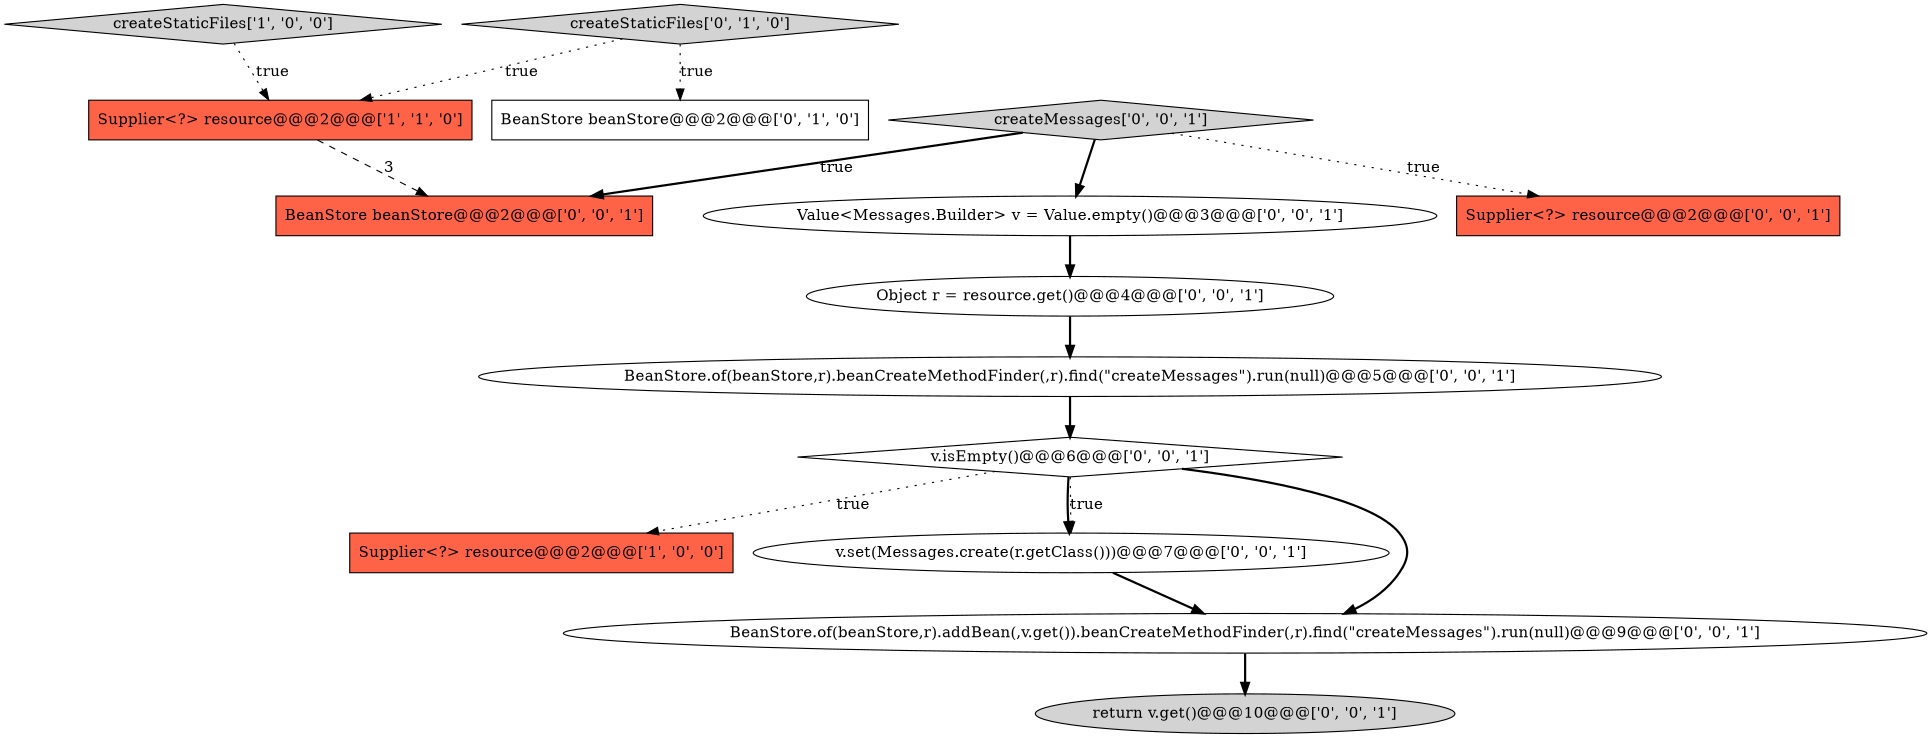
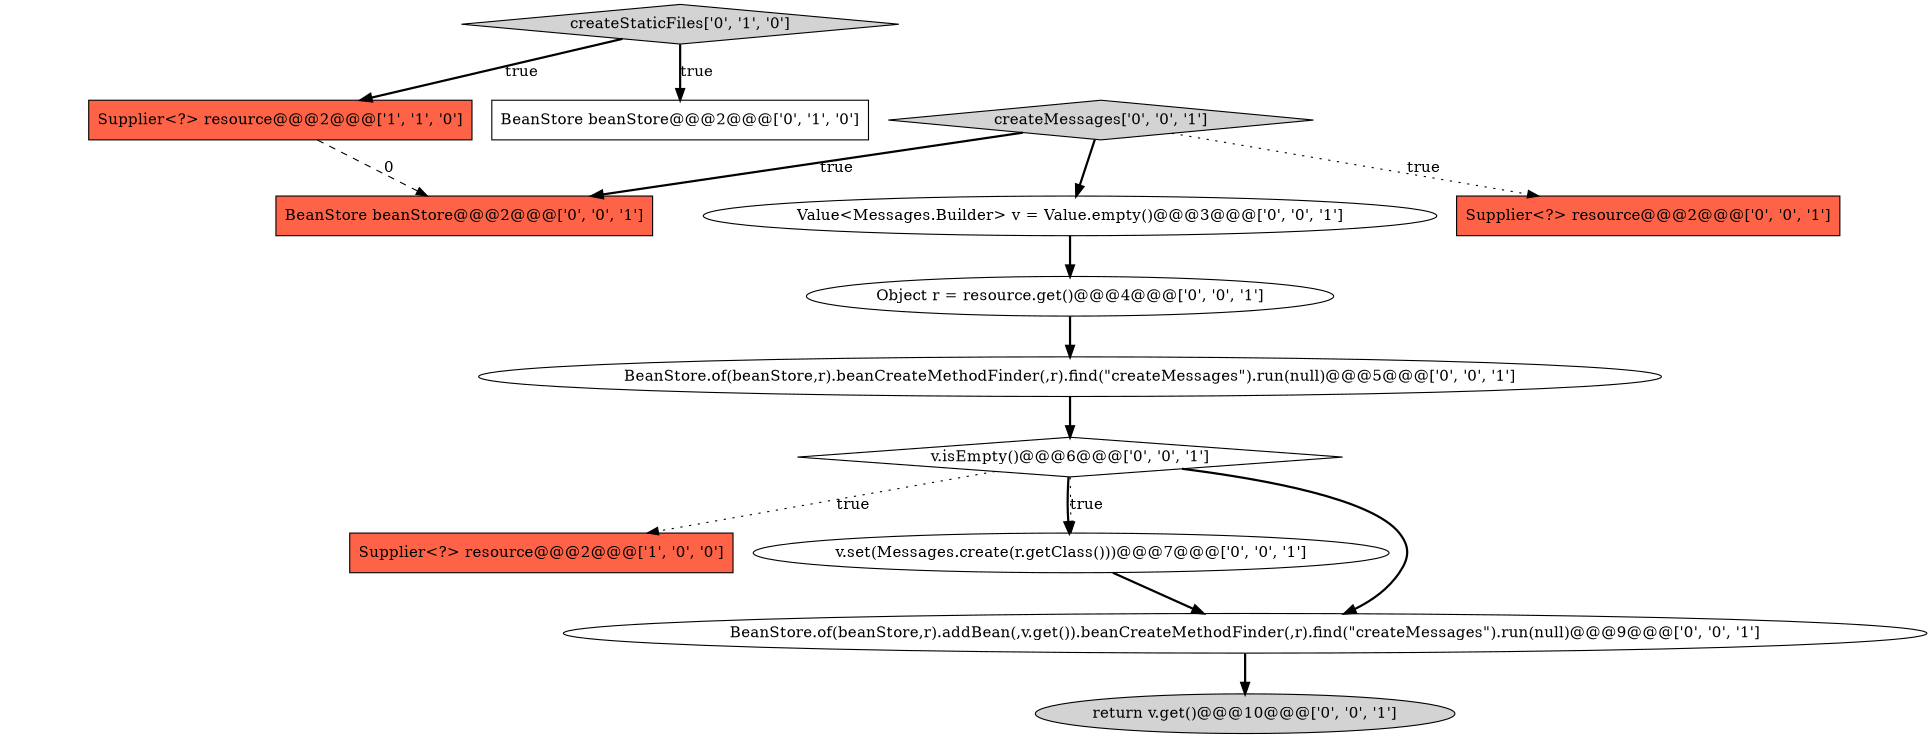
(223, 24) -> none
(680, 67) -> (680, 67)
(497, 68) -> (497, 68)
(389, 168) -> (389, 168)
